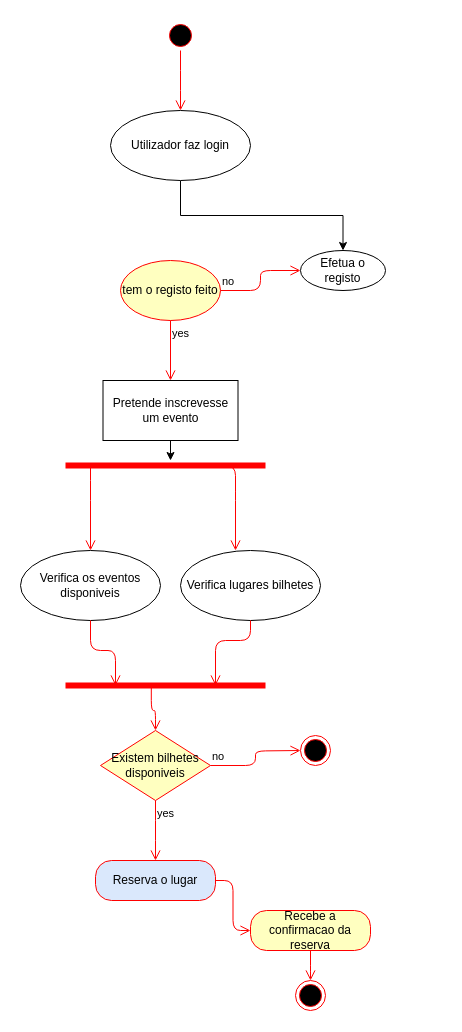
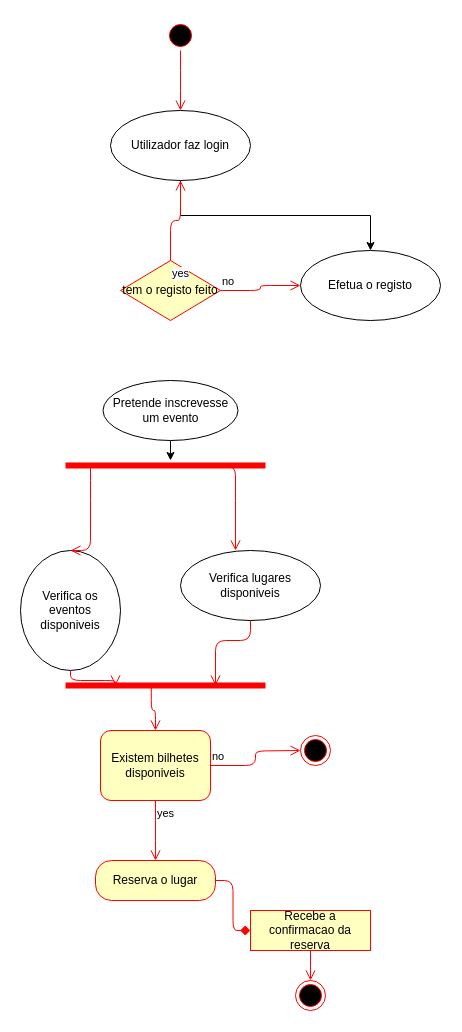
(343, 271) -> (371, 286)
(171, 291) -> (171, 291)
(171, 349) -> (171, 237)
(171, 411) -> (171, 411)
(91, 586) -> (71, 611)
(251, 586) -> (251, 586)
(156, 766) -> (156, 766)
(156, 881) -> (156, 881)
(239, 930) -> (235, 930)
(311, 931) -> (311, 931)
